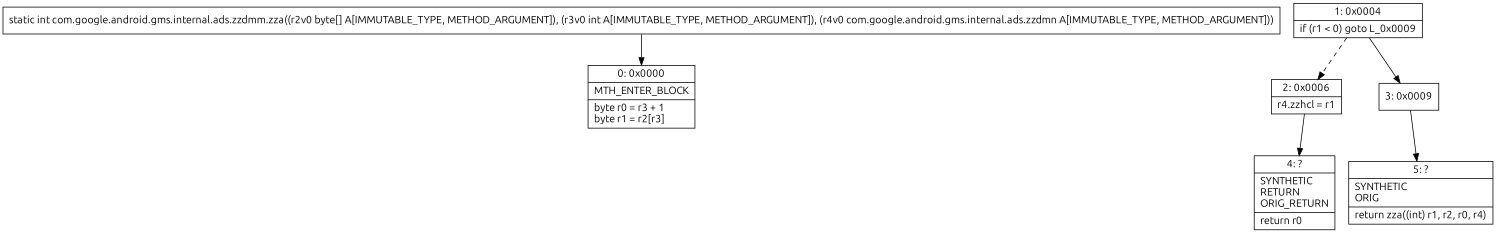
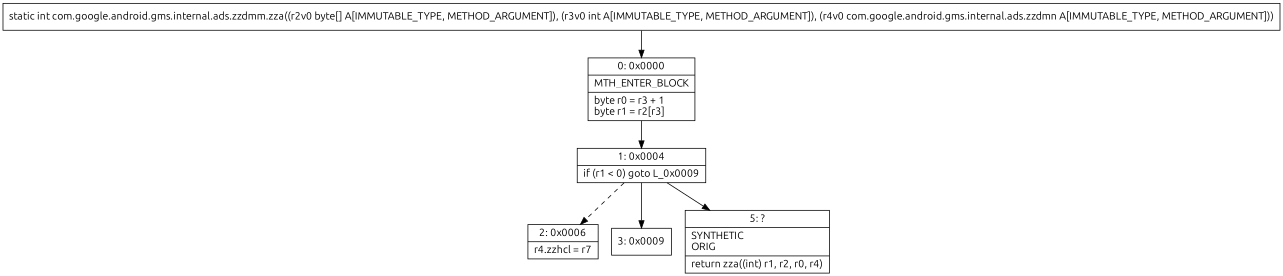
(1307, 105) -> (563, 250)
none -> (641, 131)
(1413, 132) -> (685, 194)
(1295, 193) -> none
